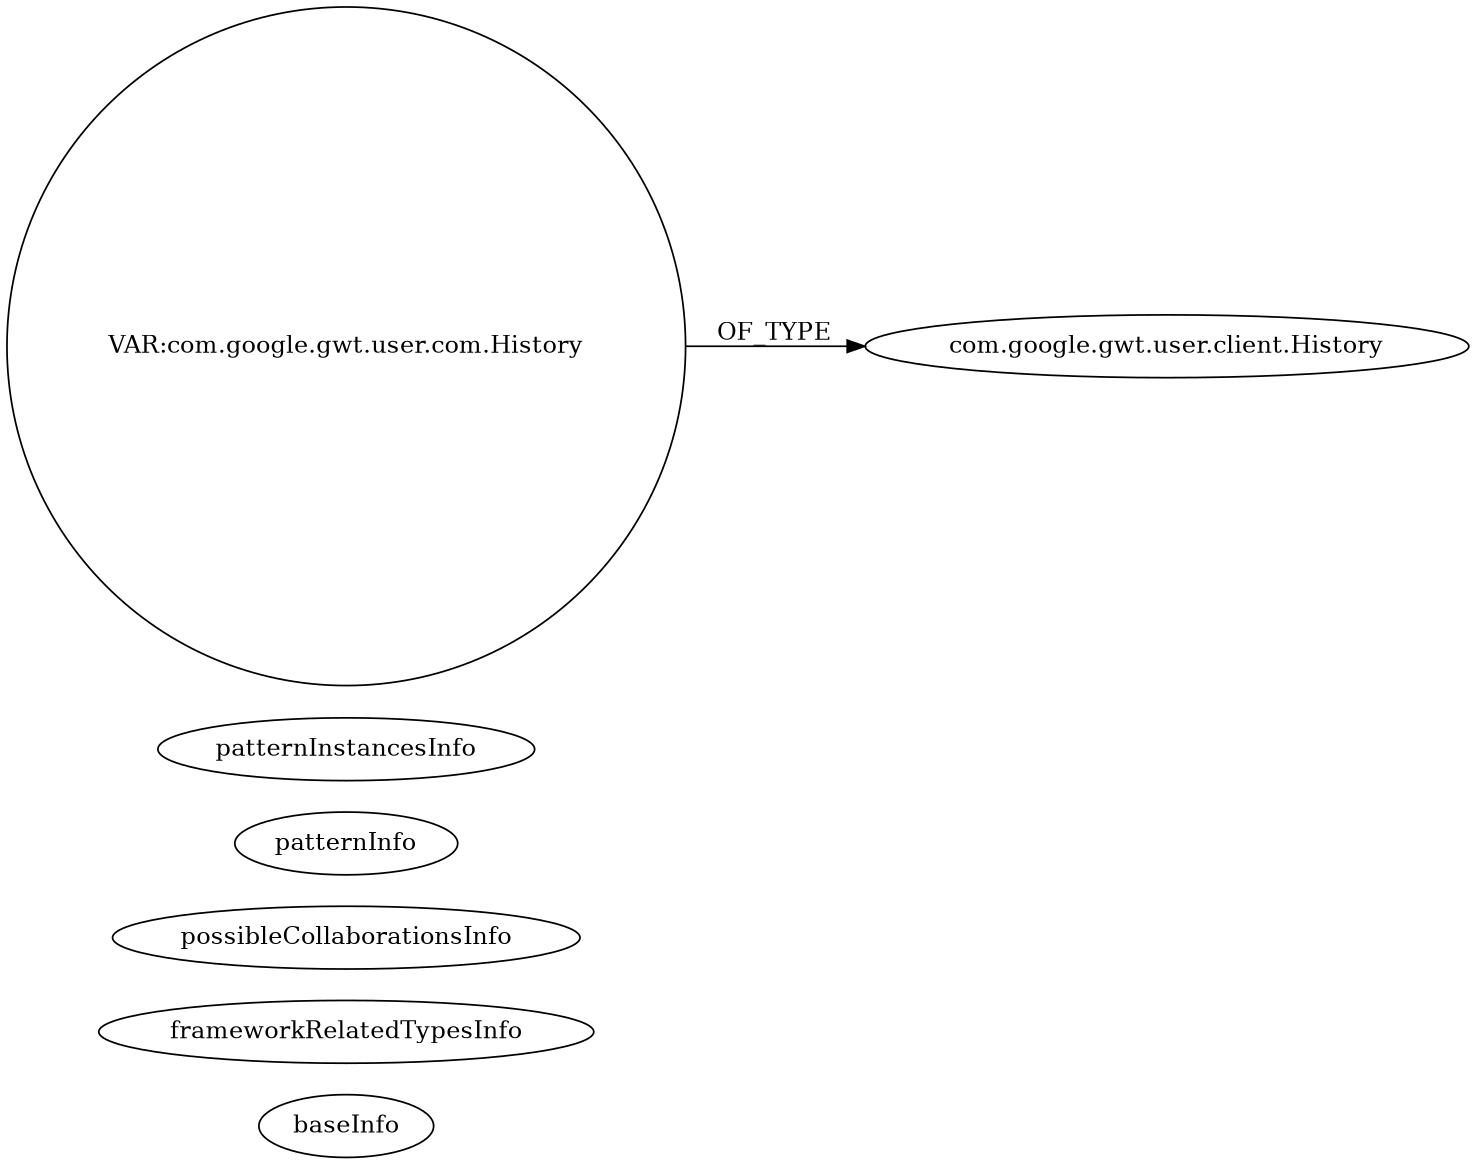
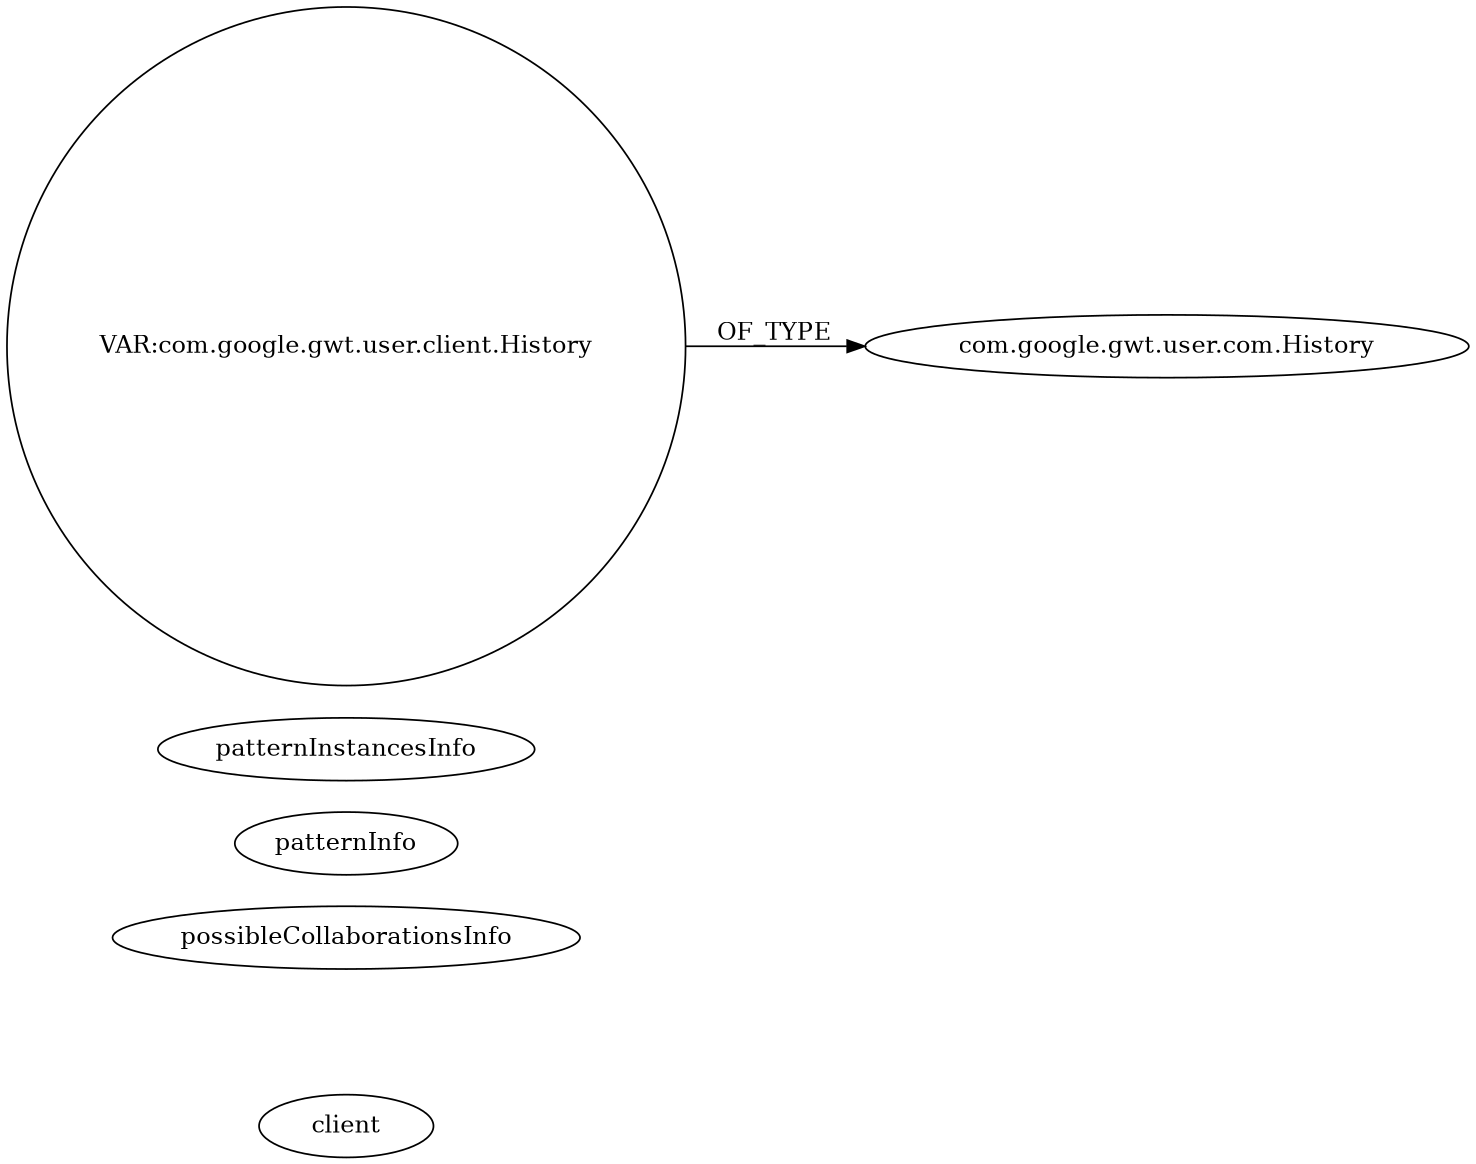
(346, 346) -> (346, 346)
(1167, 346) -> (1167, 346)
(346, 1032) -> none
(346, 1126) -> (346, 1126)
